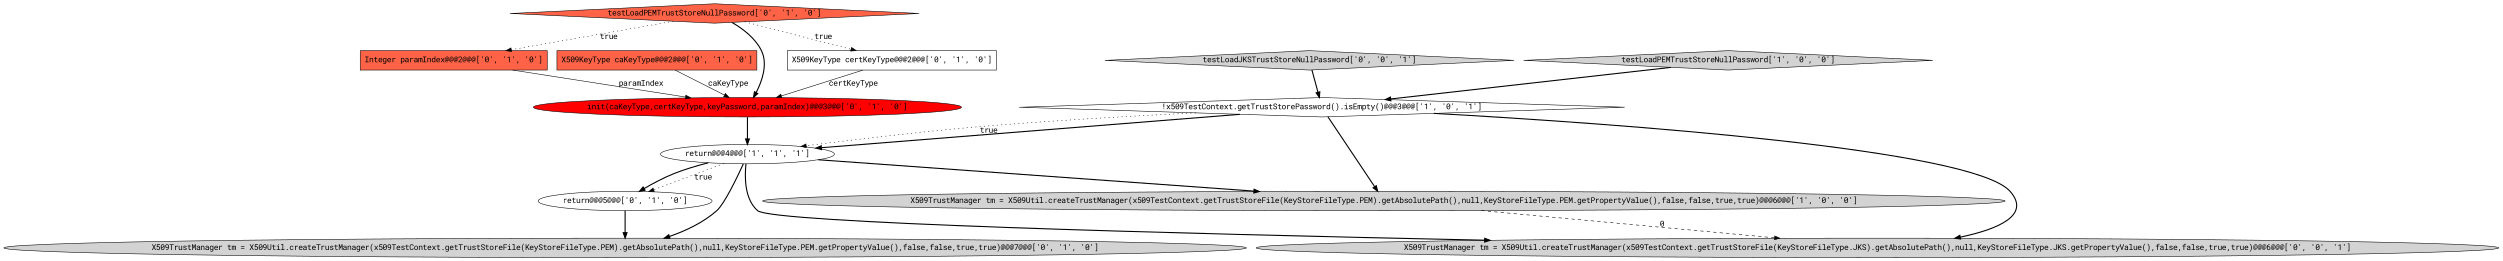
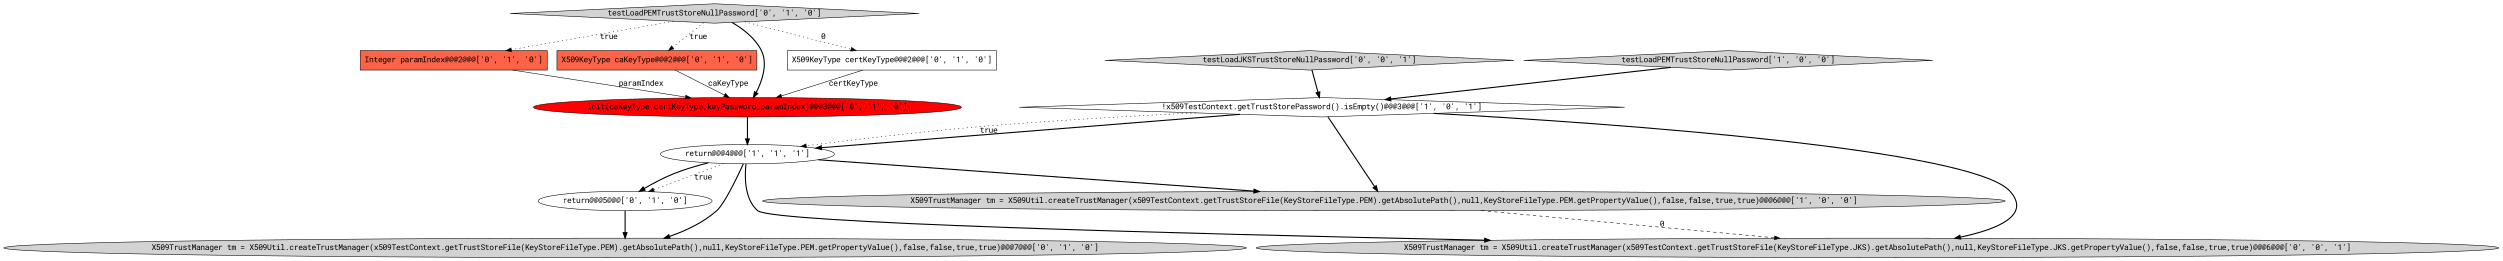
(715, 13) -> (715, 13)
none -> (688, 35)
(823, 37) -> (823, 37)
